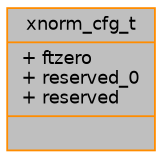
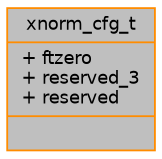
(81, 78) -> (81, 78)
